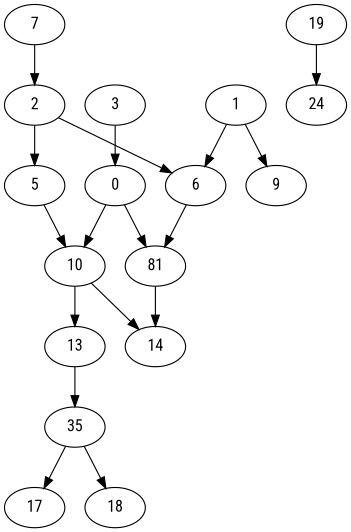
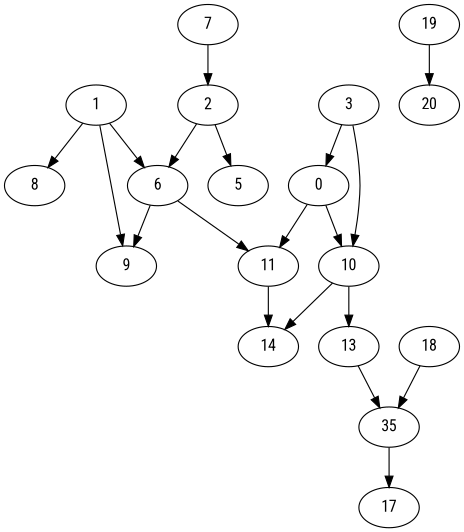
(316, 105) -> (429, 105)
none -> (35, 186)
(52, 221) -> (360, 180)
none -> (144, 221)
(155, 266) -> (268, 266)
(92, 462) -> (412, 382)
